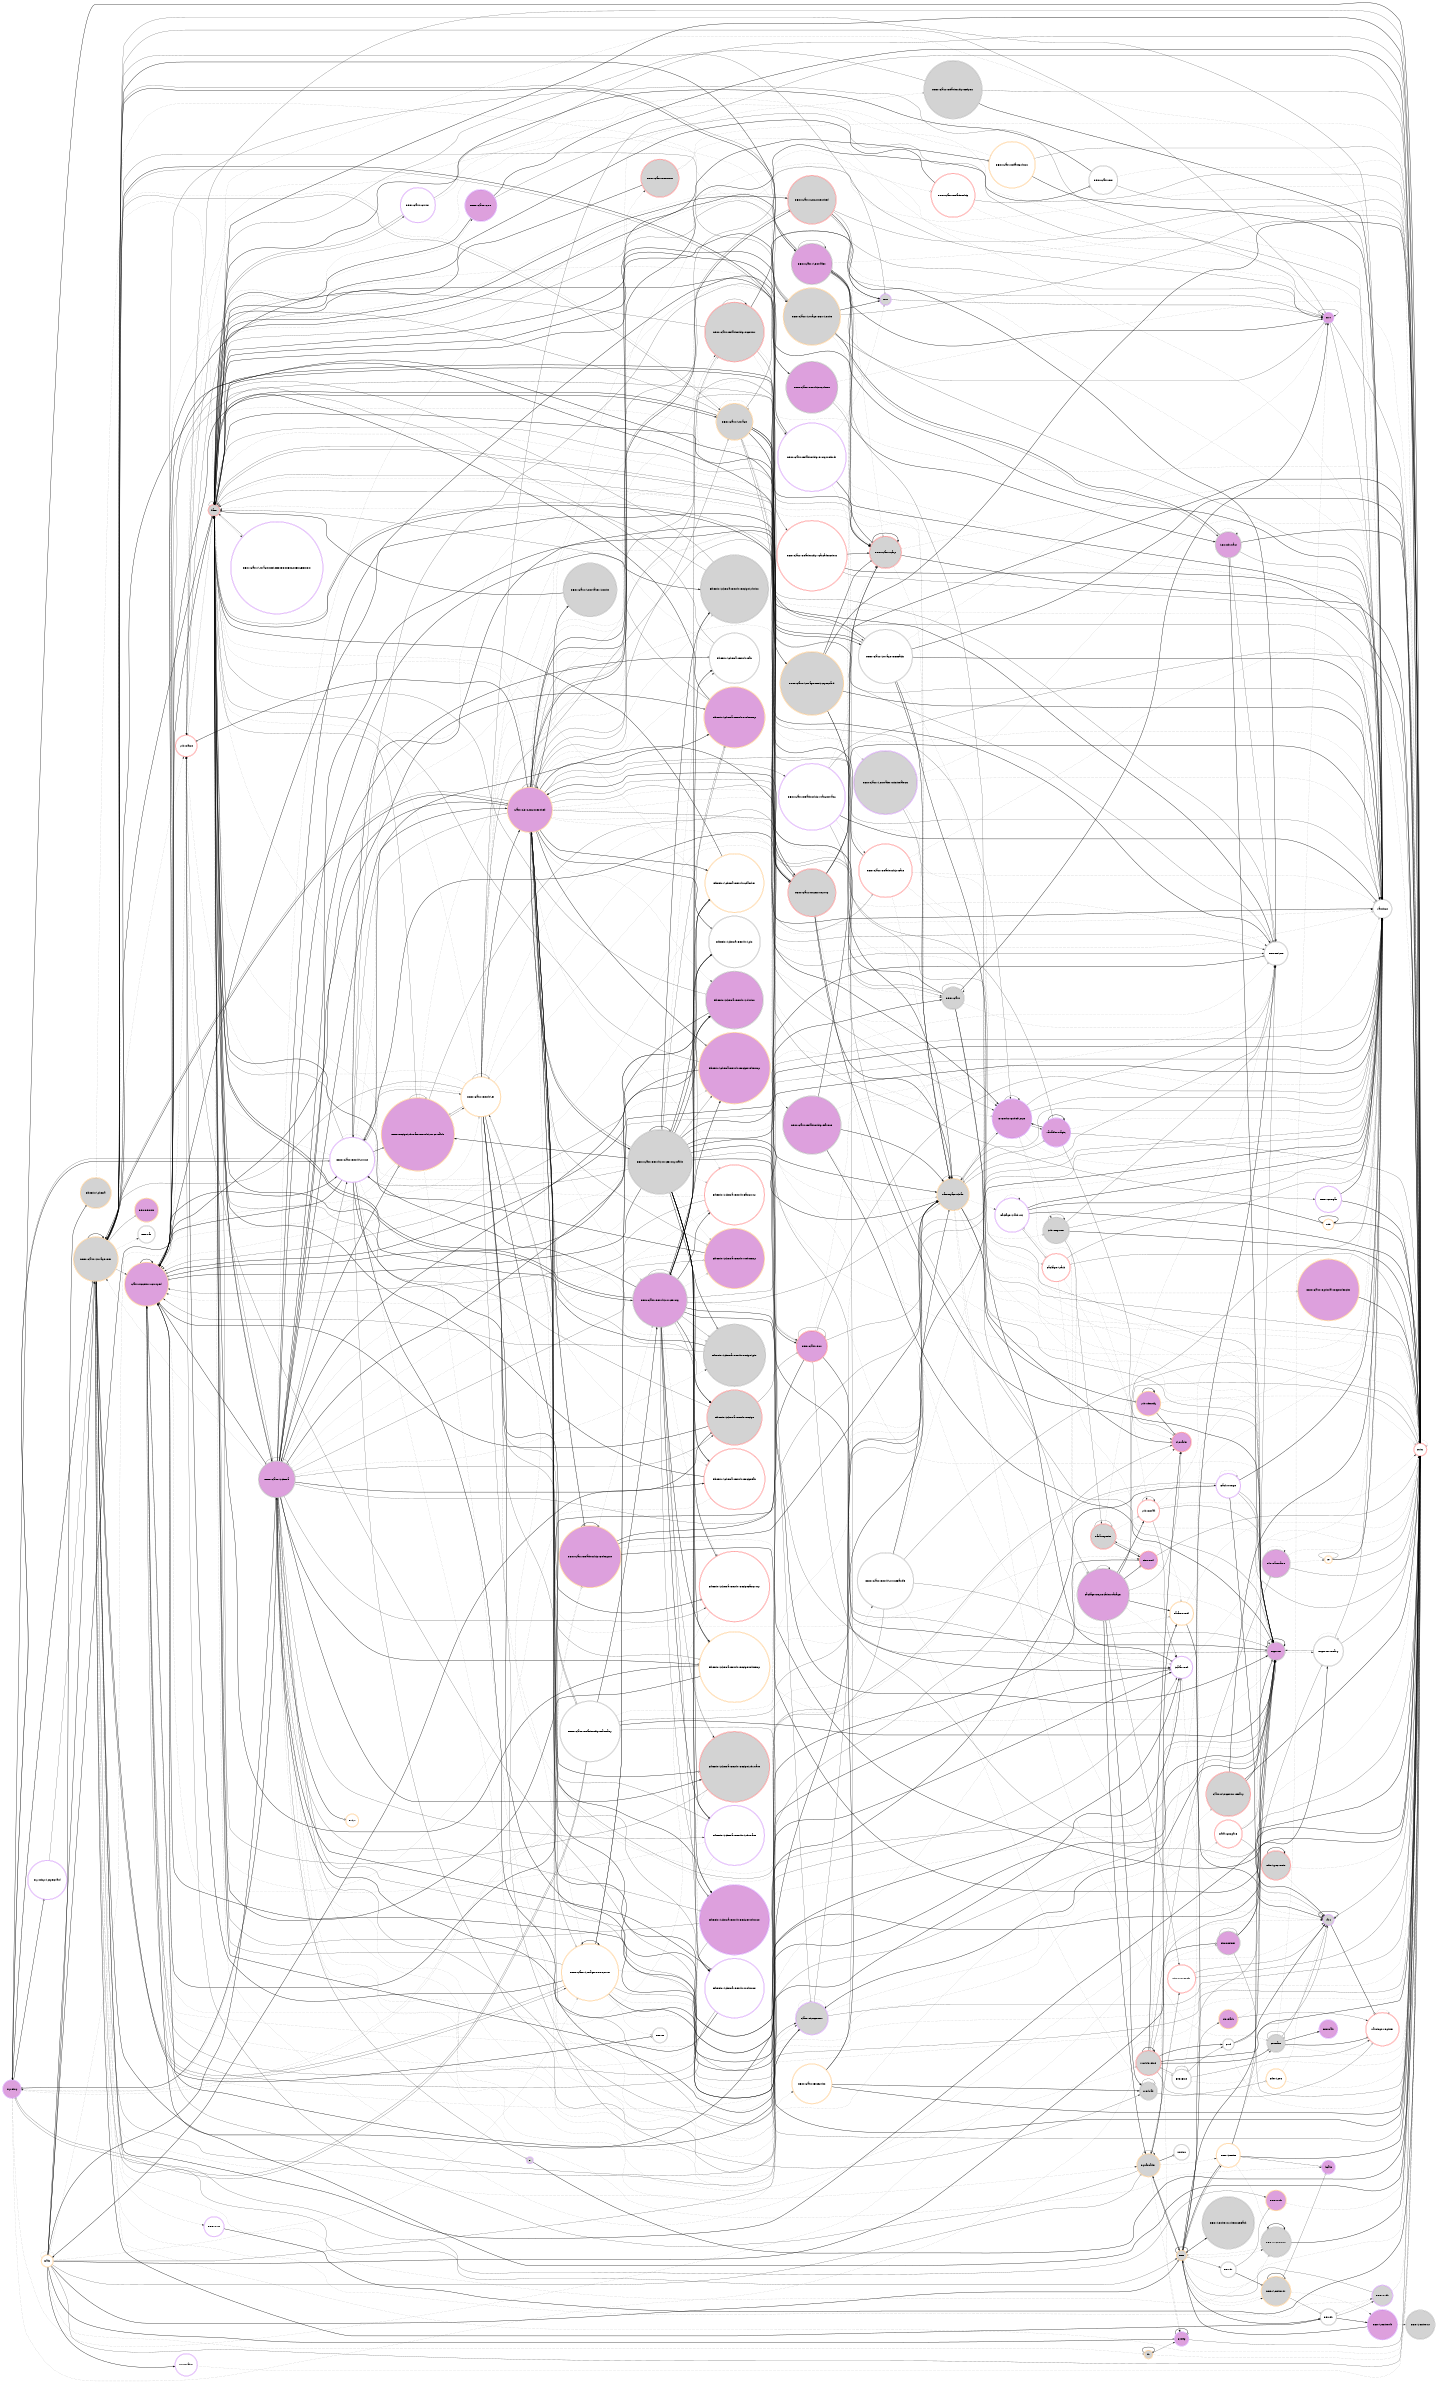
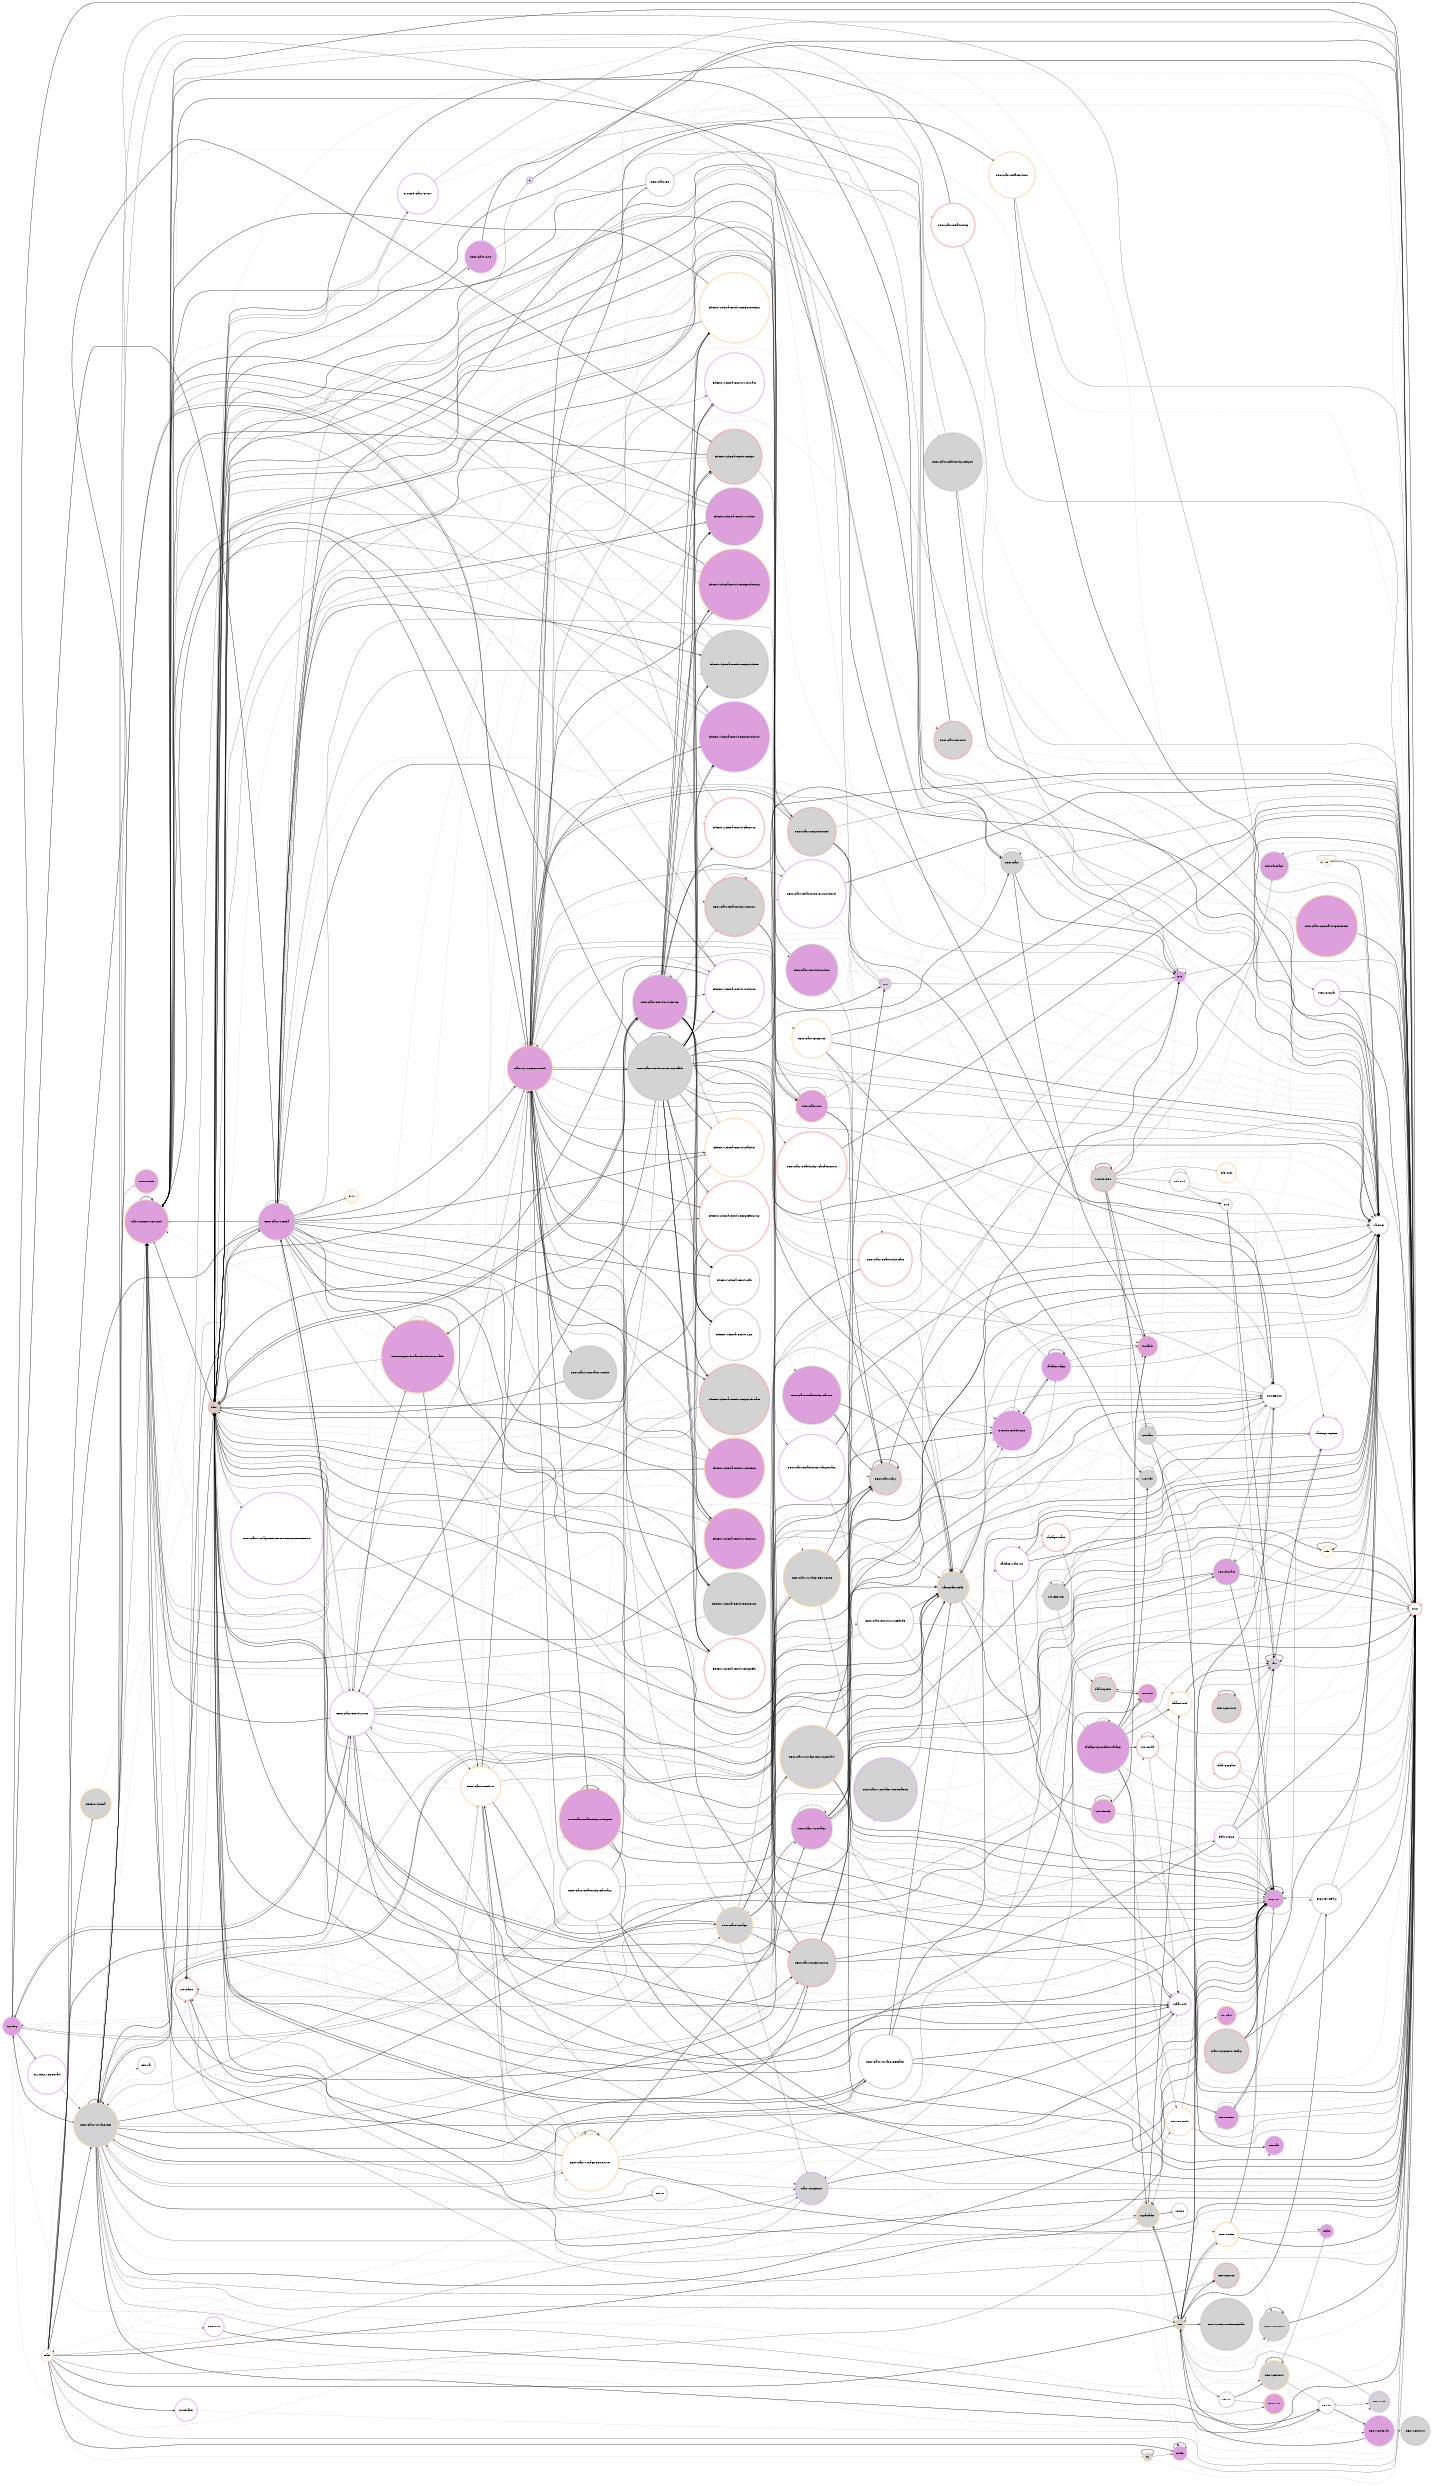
(418, 205) -> (418, 194)
none -> (524, 1422)
(1182, 1979) -> (1180, 2122)
(1382, 2029) -> (1327, 1433)
(1247, 2099) -> (1251, 2189)
none -> (1227, 2276)
